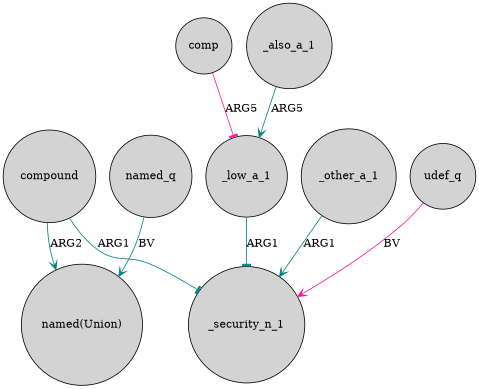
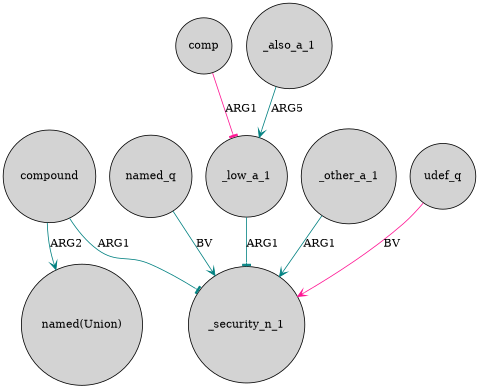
(241, 109) -> (241, 109)
(136, 244) -> (192, 240)
